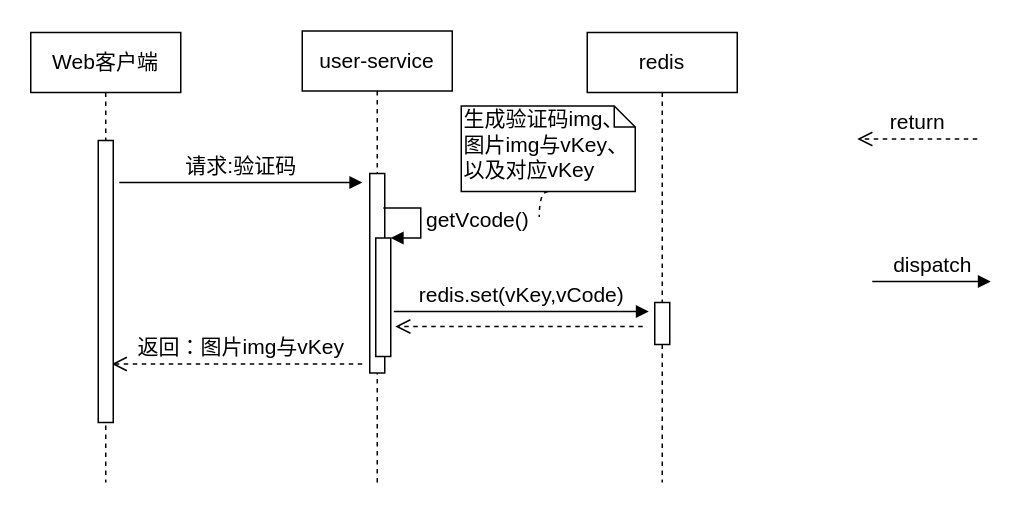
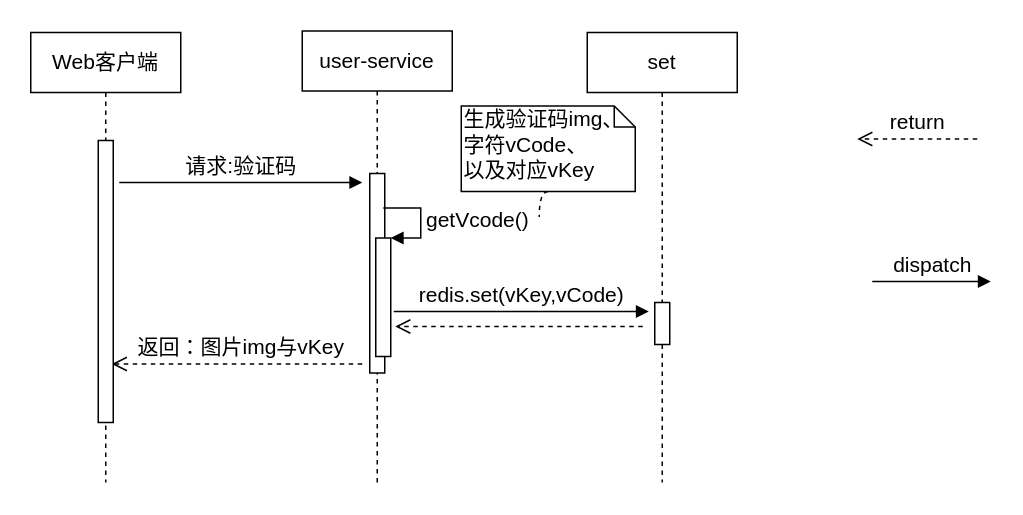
(662, 62) -> (662, 62)
(545, 145) -> (542, 145)
